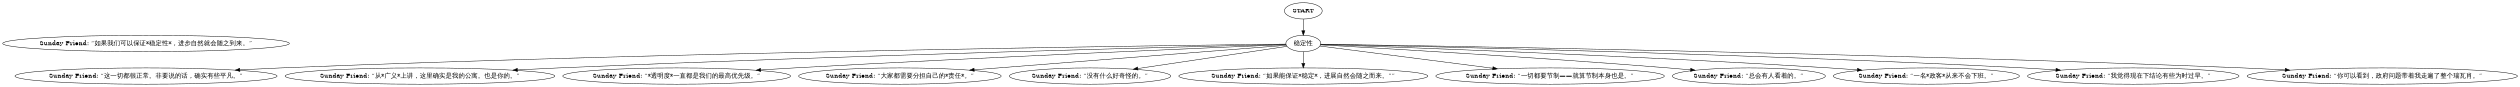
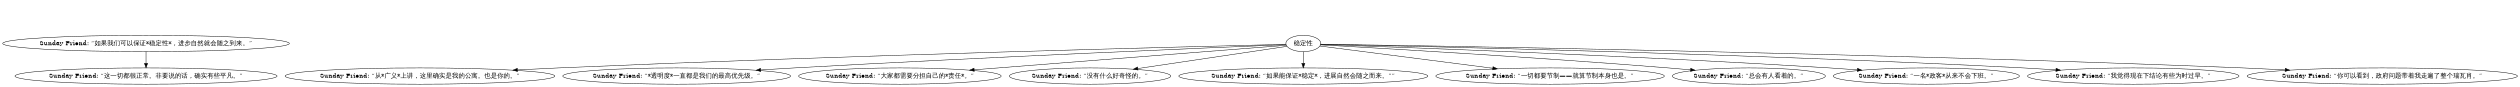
(1303, 11) -> none
(763, 53) -> (146, 58)
